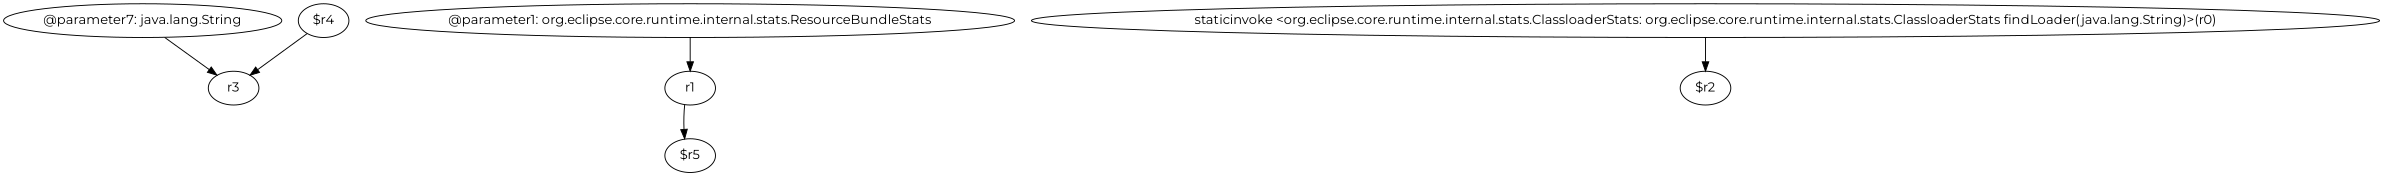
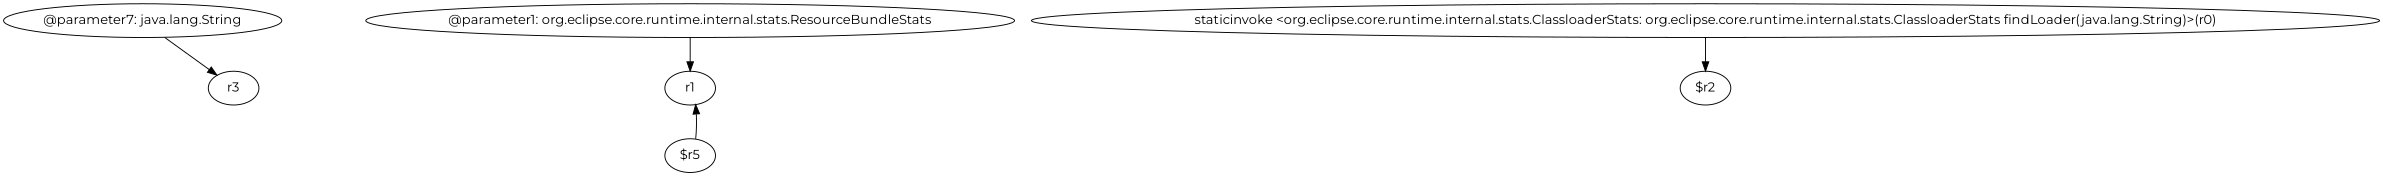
(324, 21) -> none
(684, 117) -> (696, 127)
